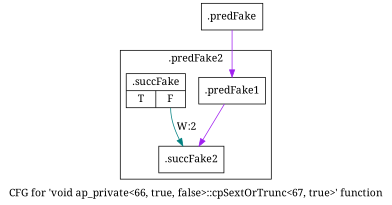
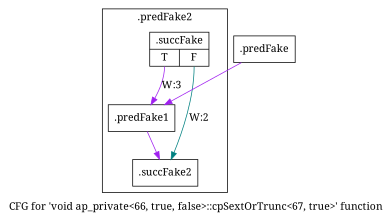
none -> (162, 83)
